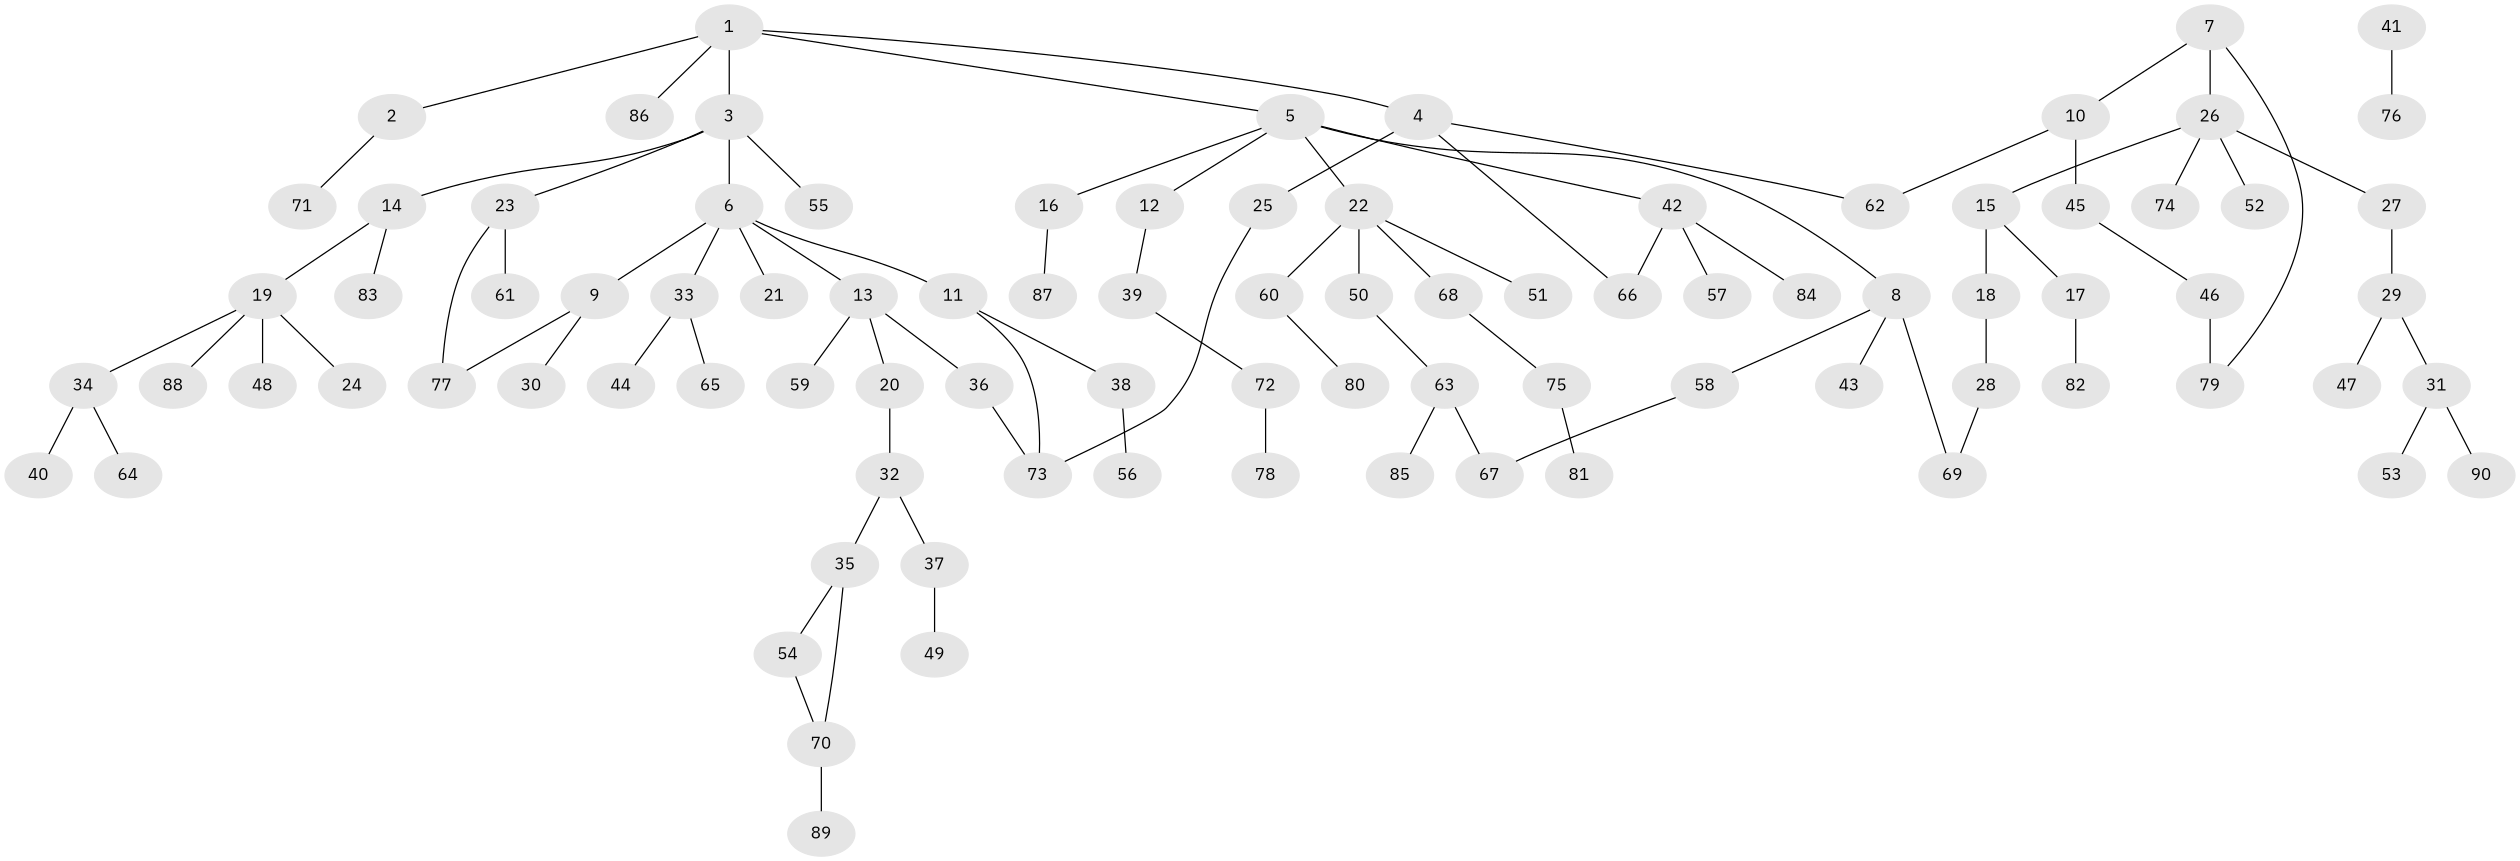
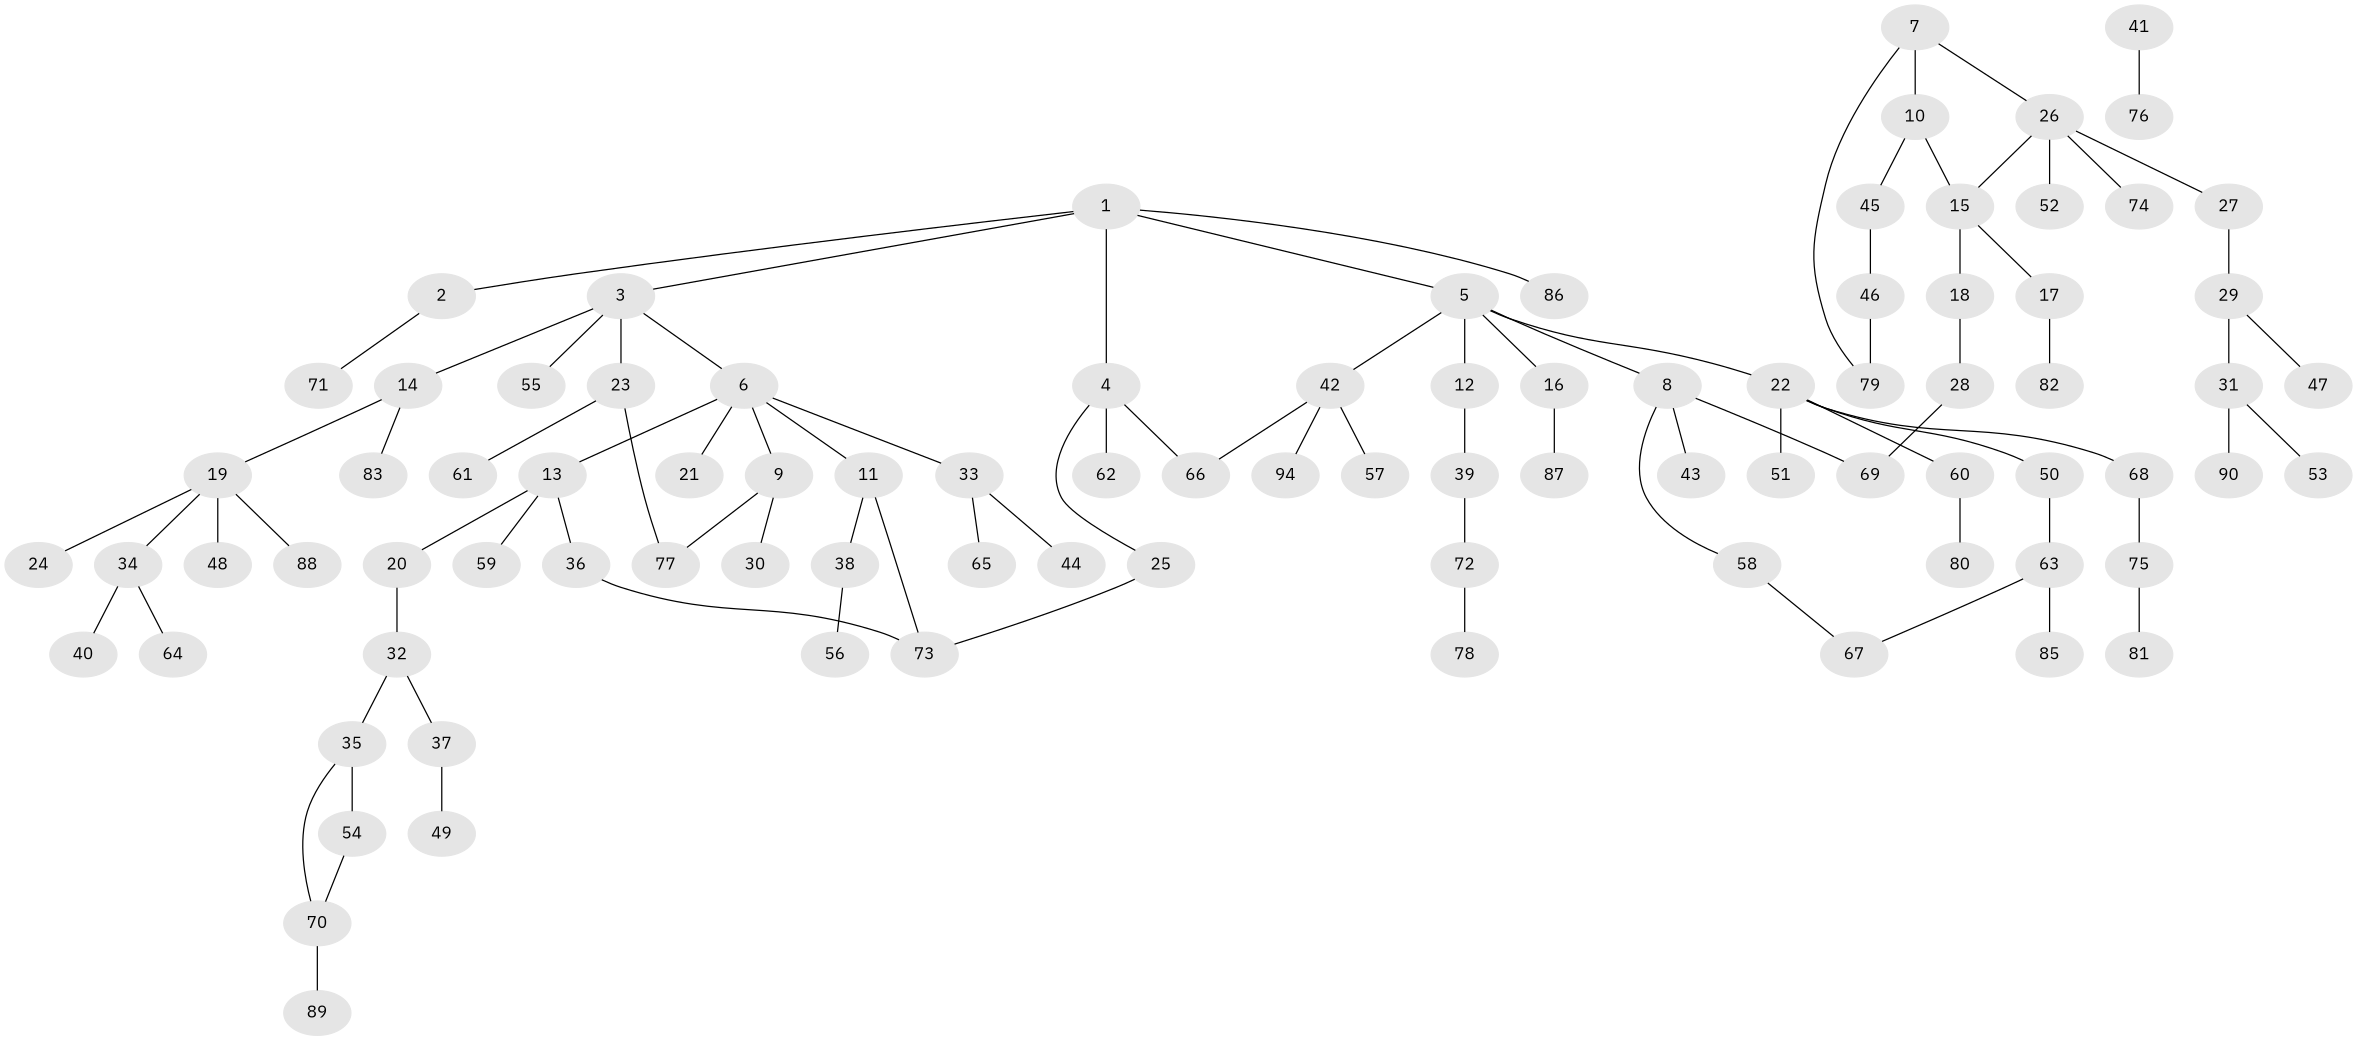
(1976, 162) -> (1938, 162)
(1807, 296) -> (1286, 475)
